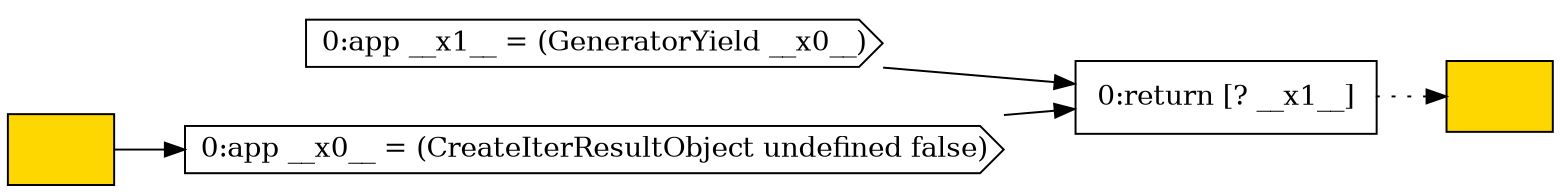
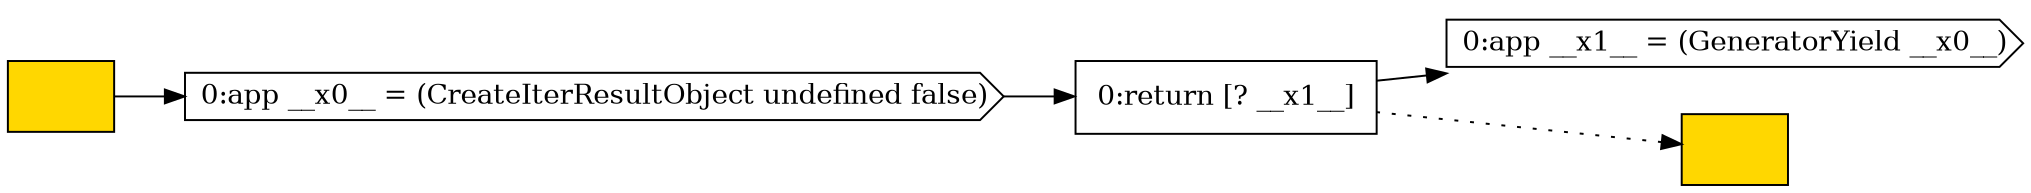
(969, 75) -> (1401, 78)
